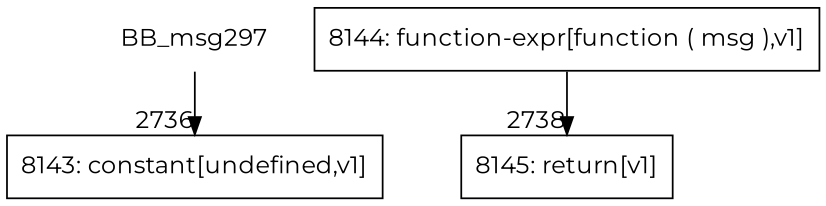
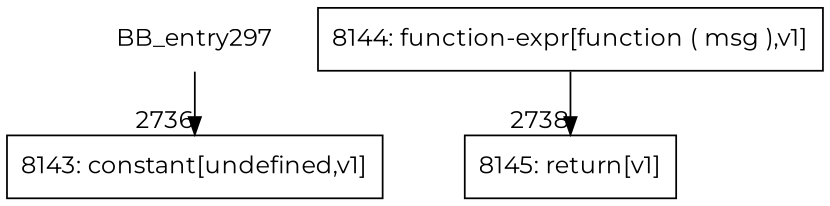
(195, 39) -> (195, 39)
